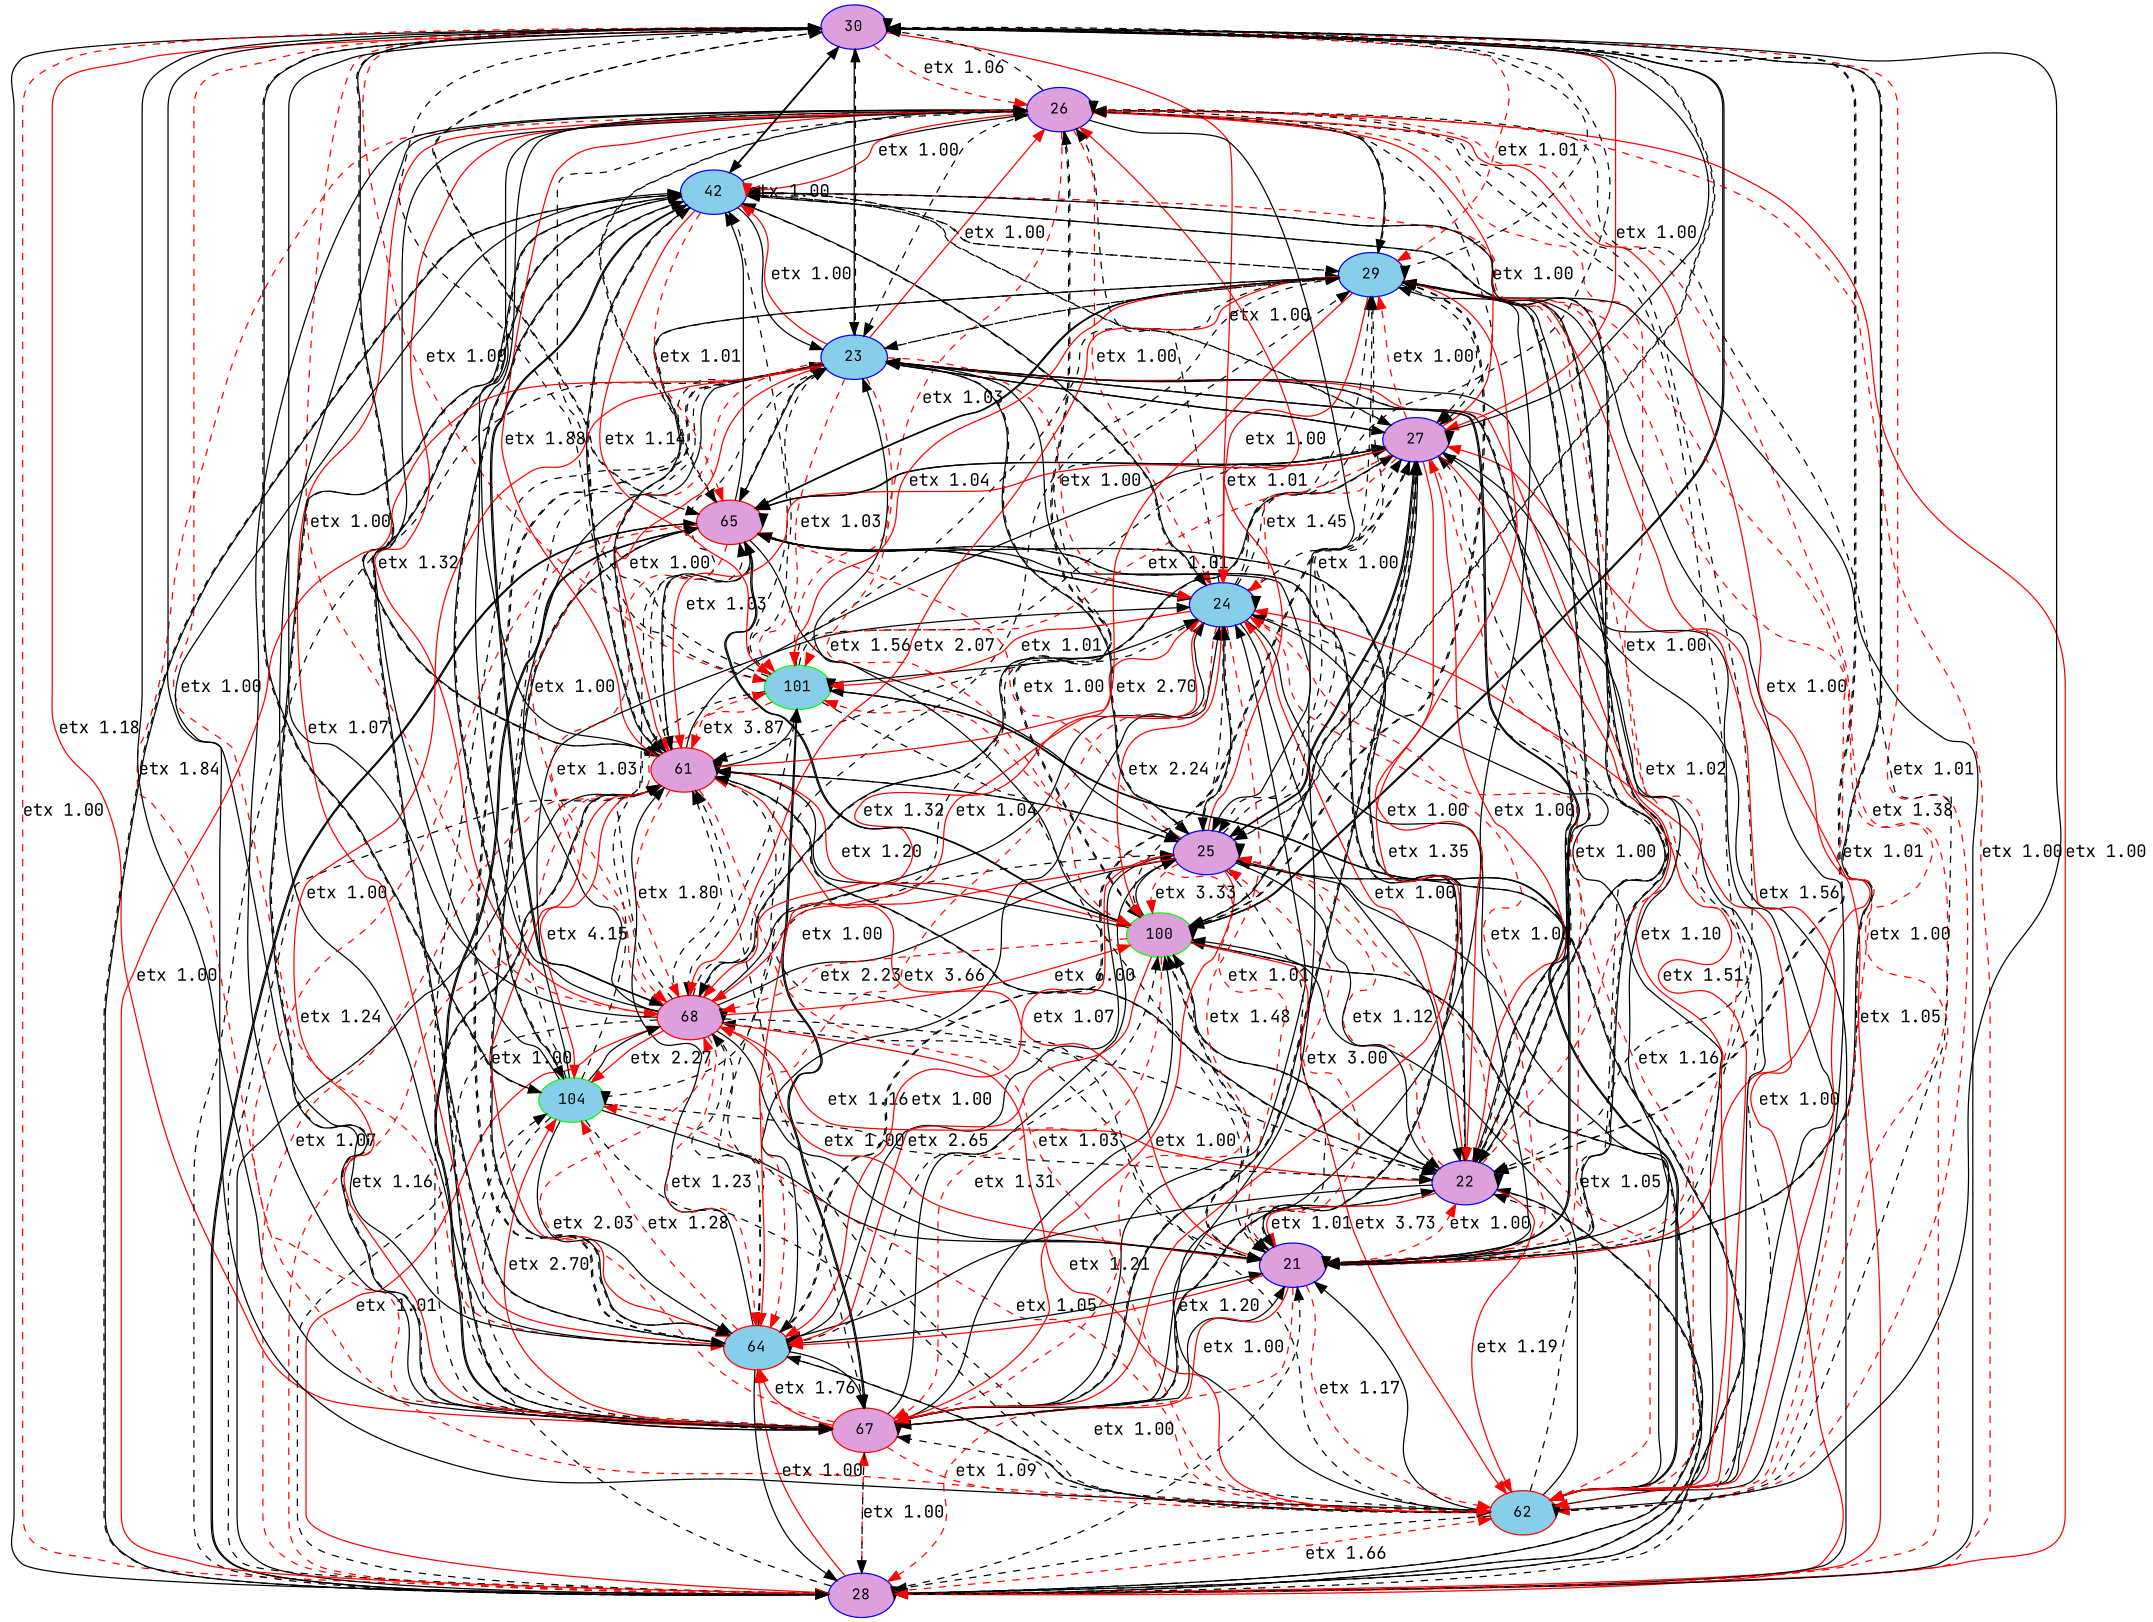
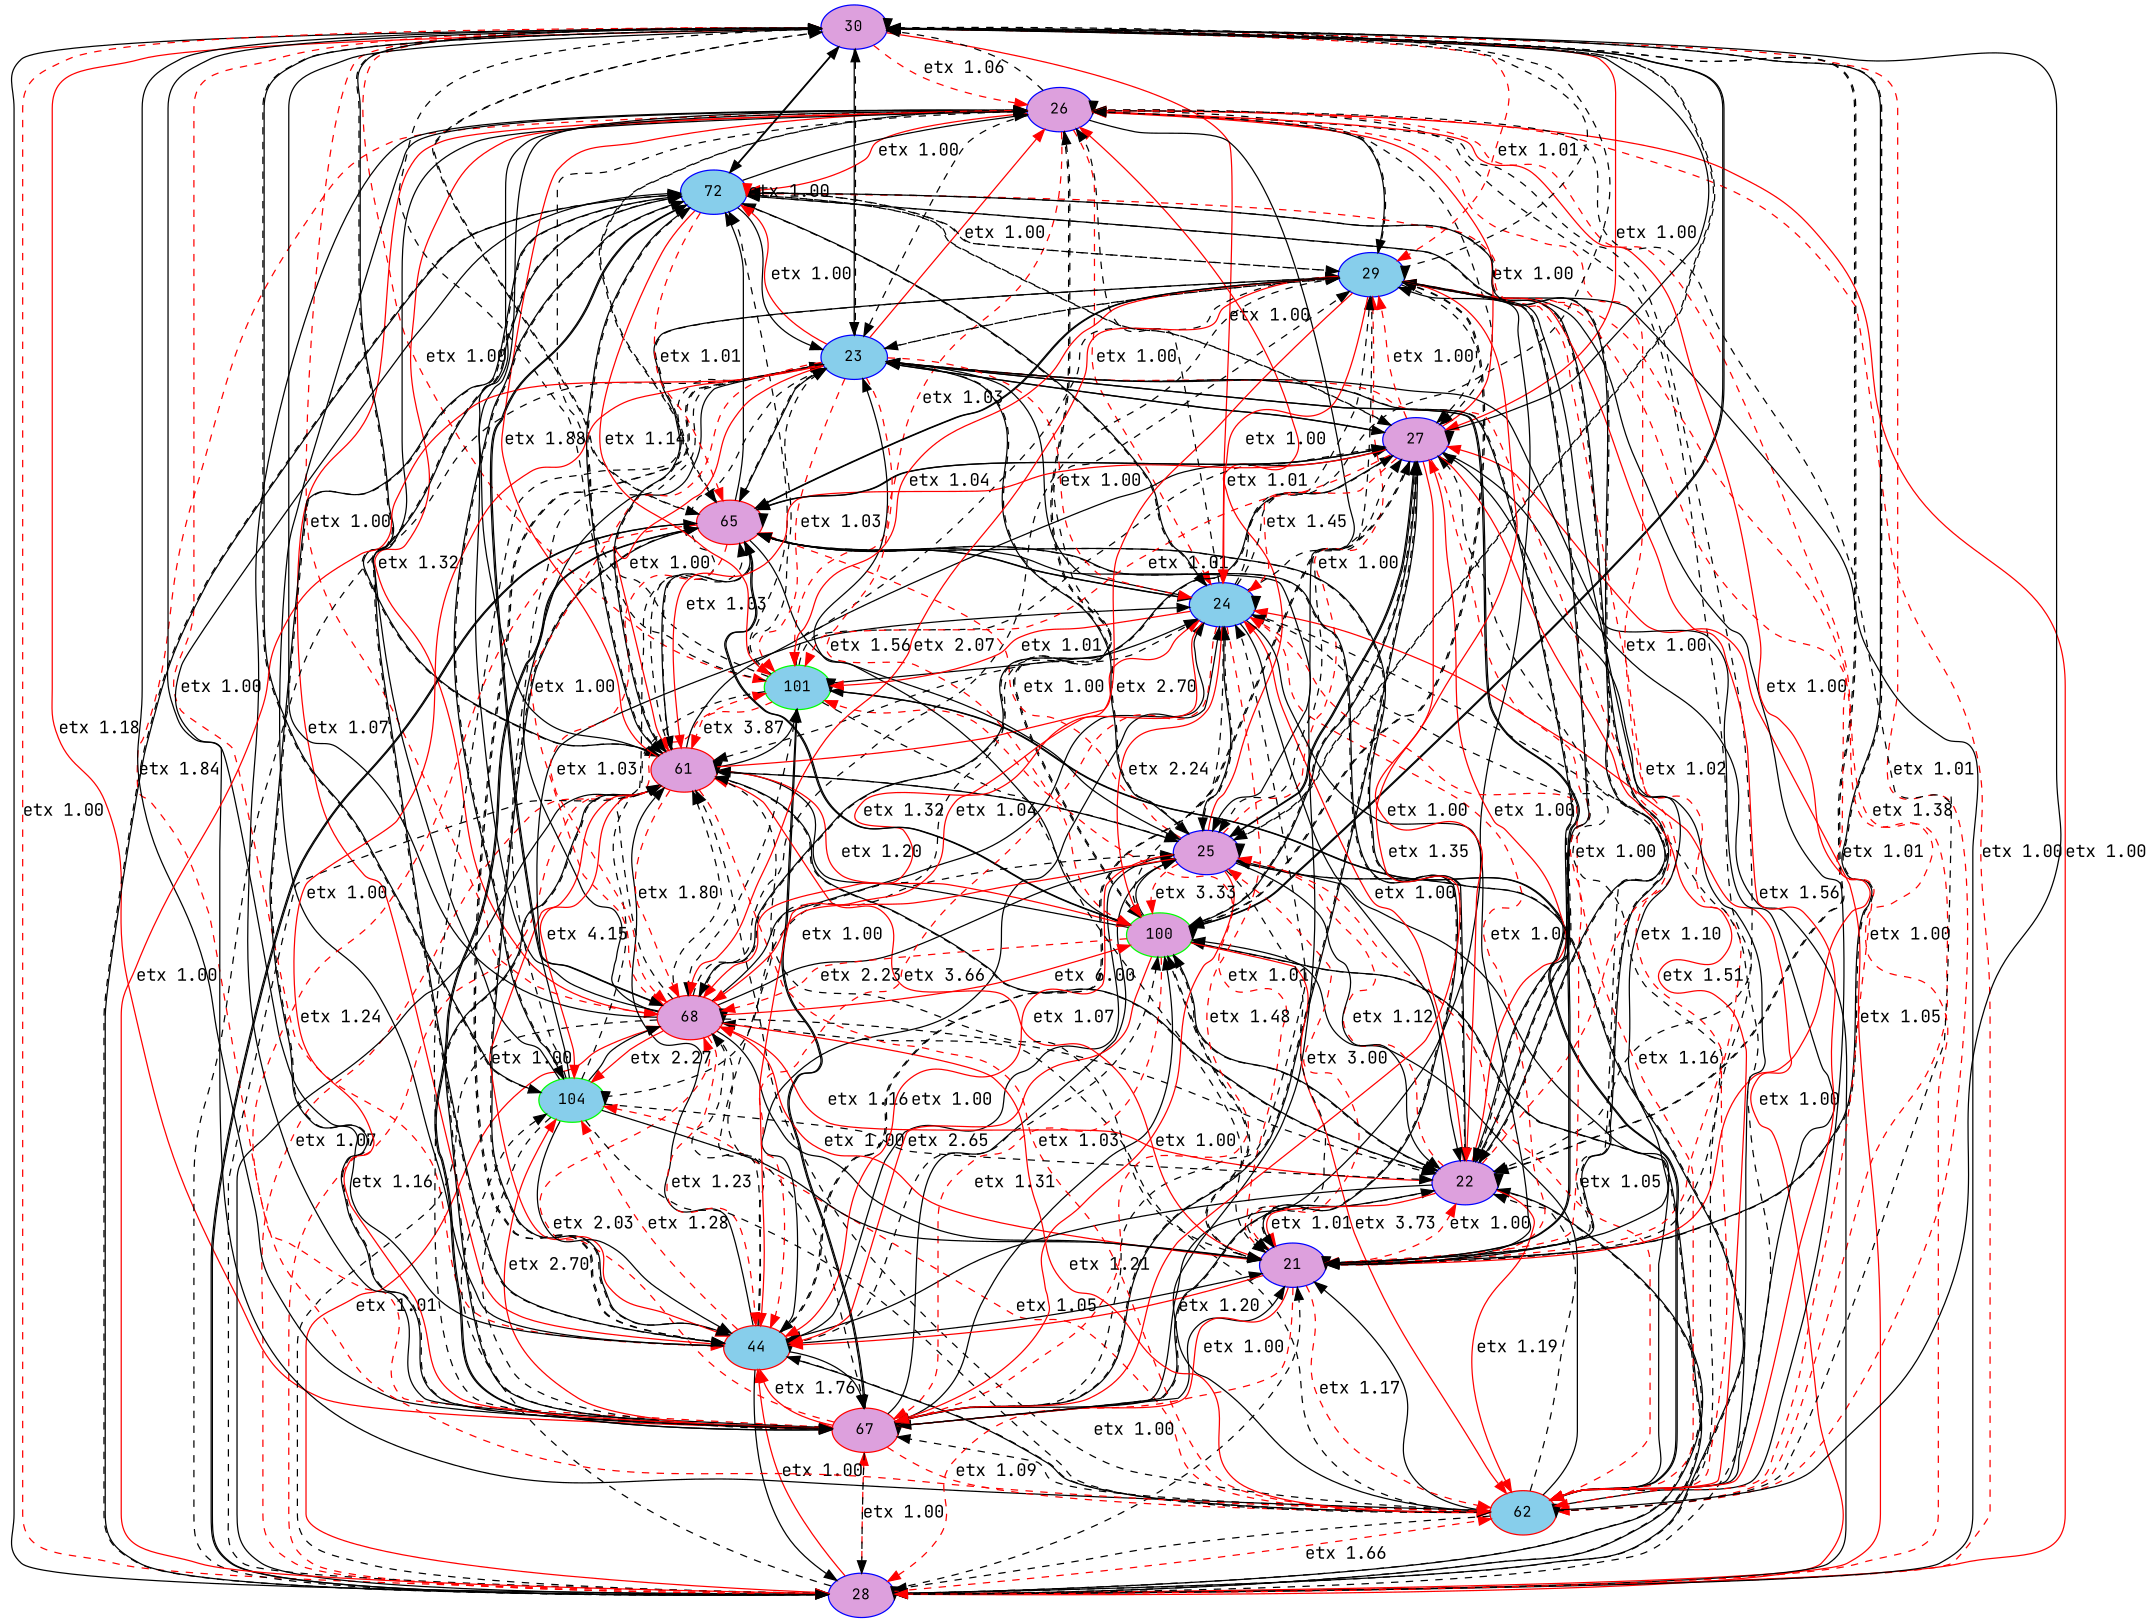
(714, 192) -> (714, 192)
(1329, 605) -> (1329, 605)
(1596, 692) -> (1596, 692)
(1298, 918) -> (1298, 918)
(1643, 982) -> (1643, 982)
(757, 1348) -> (757, 1348)
